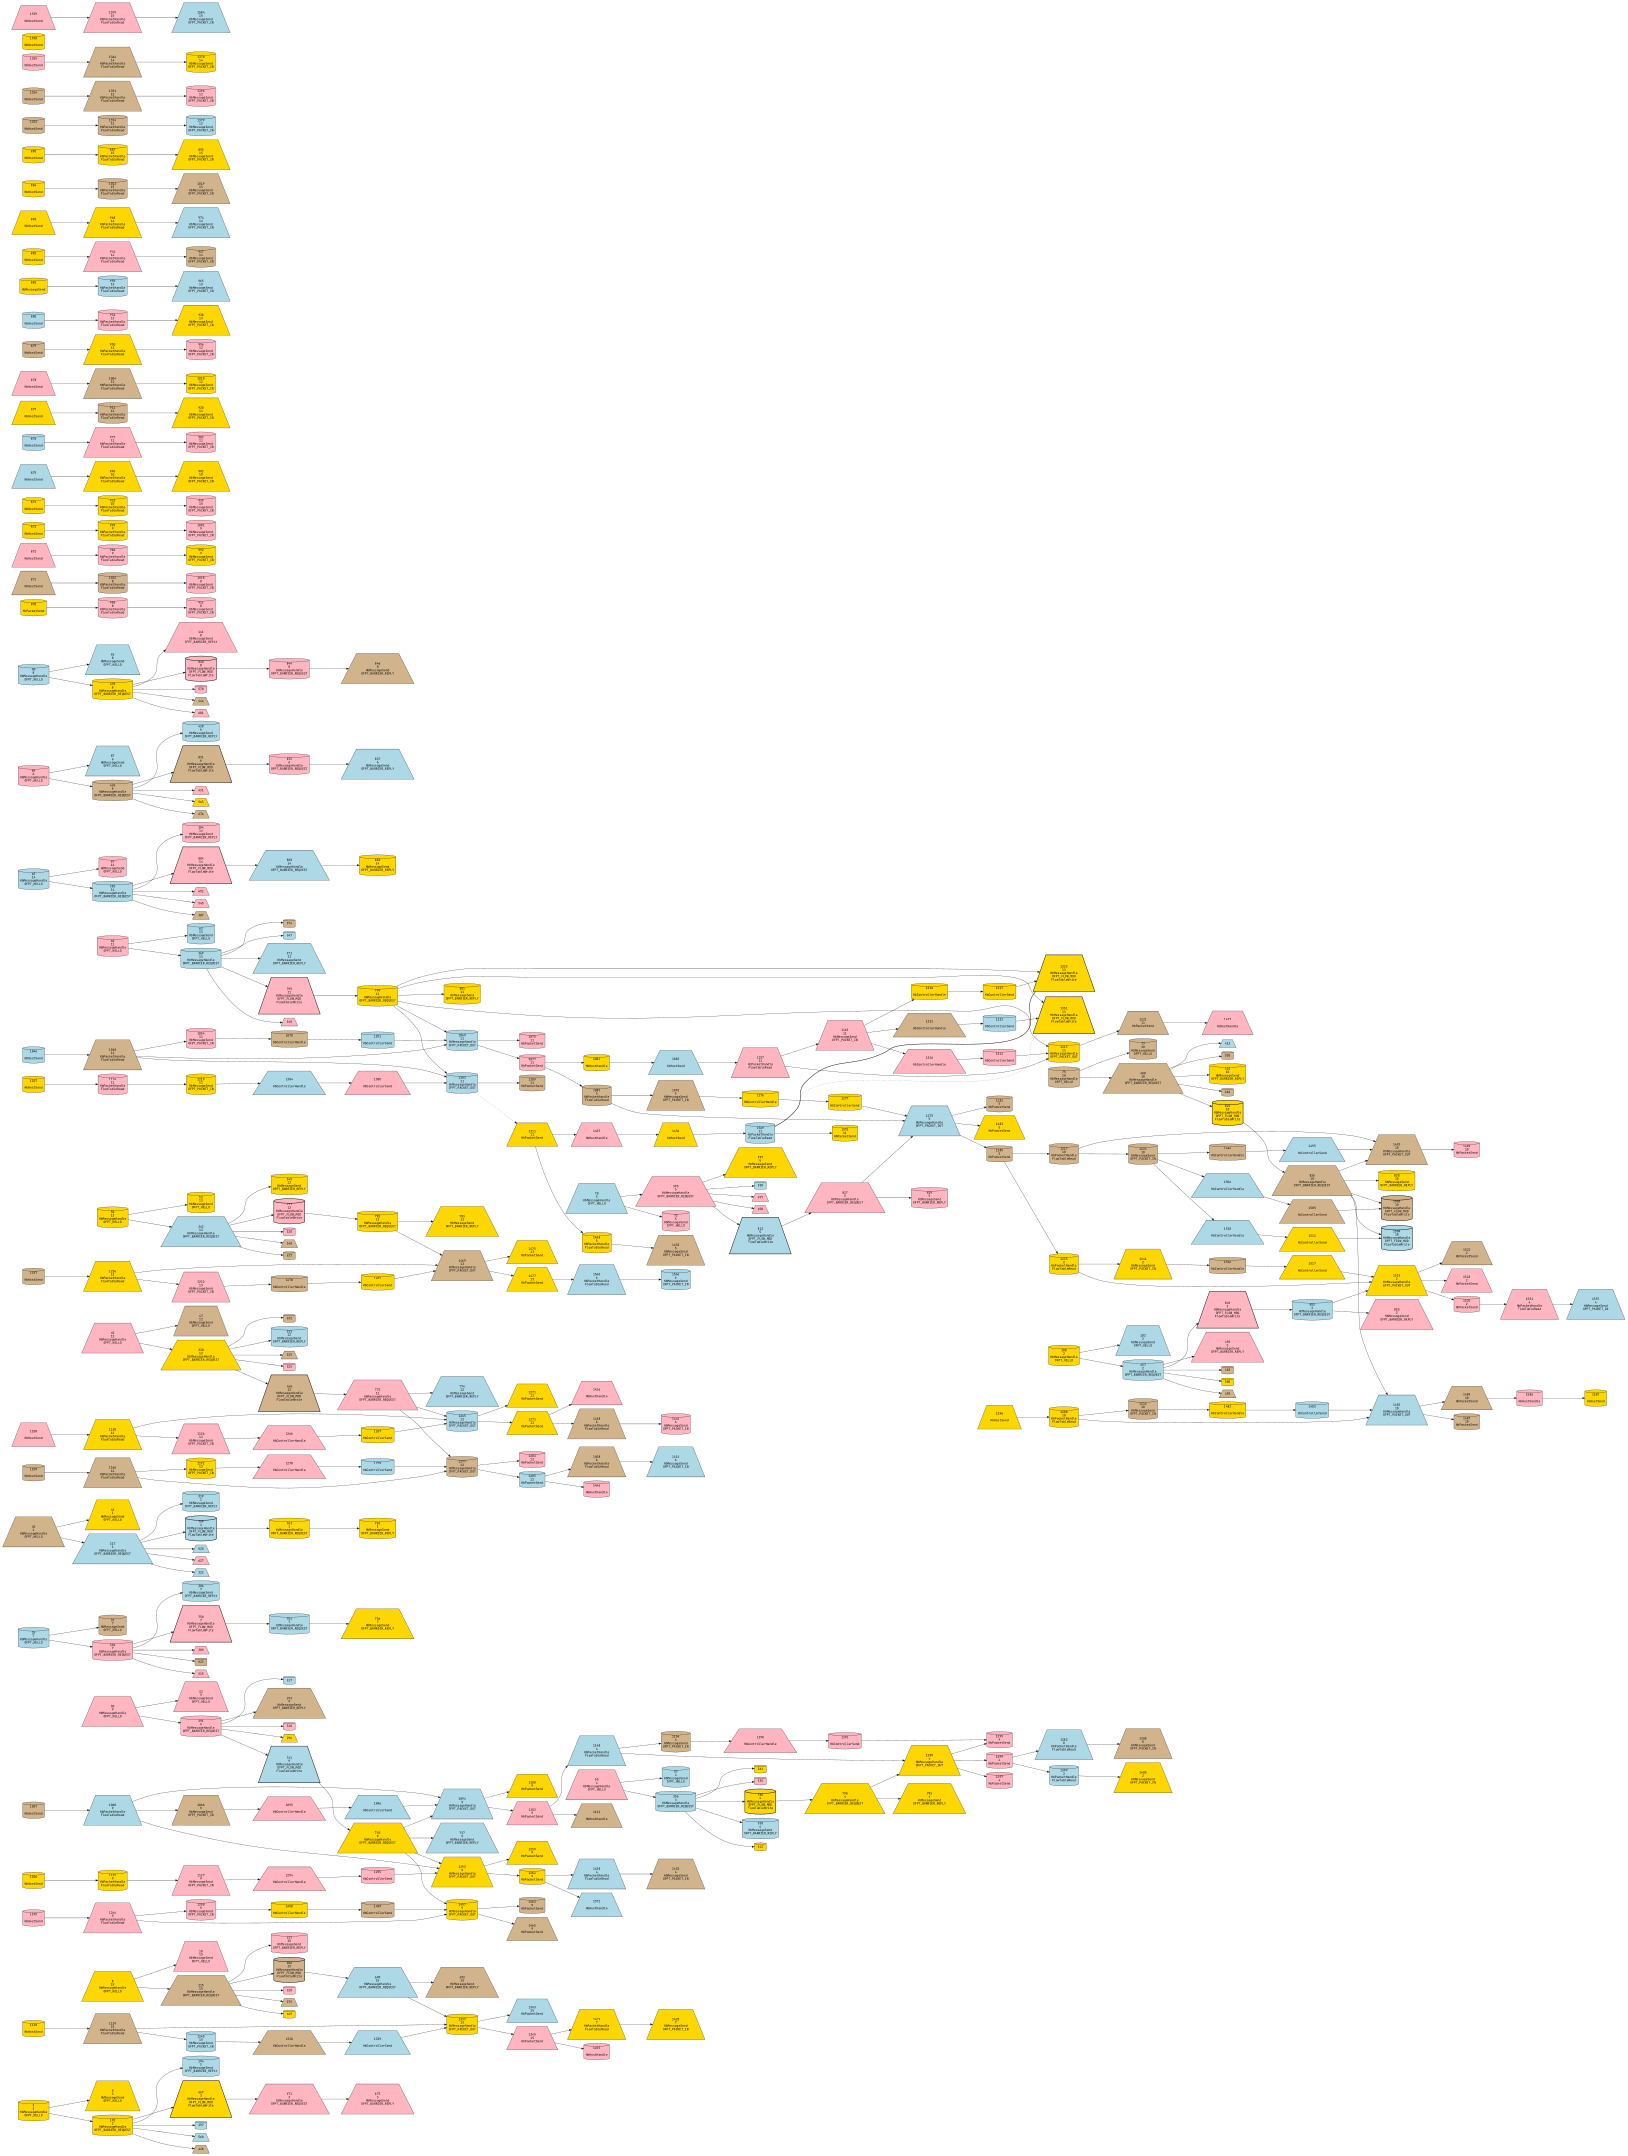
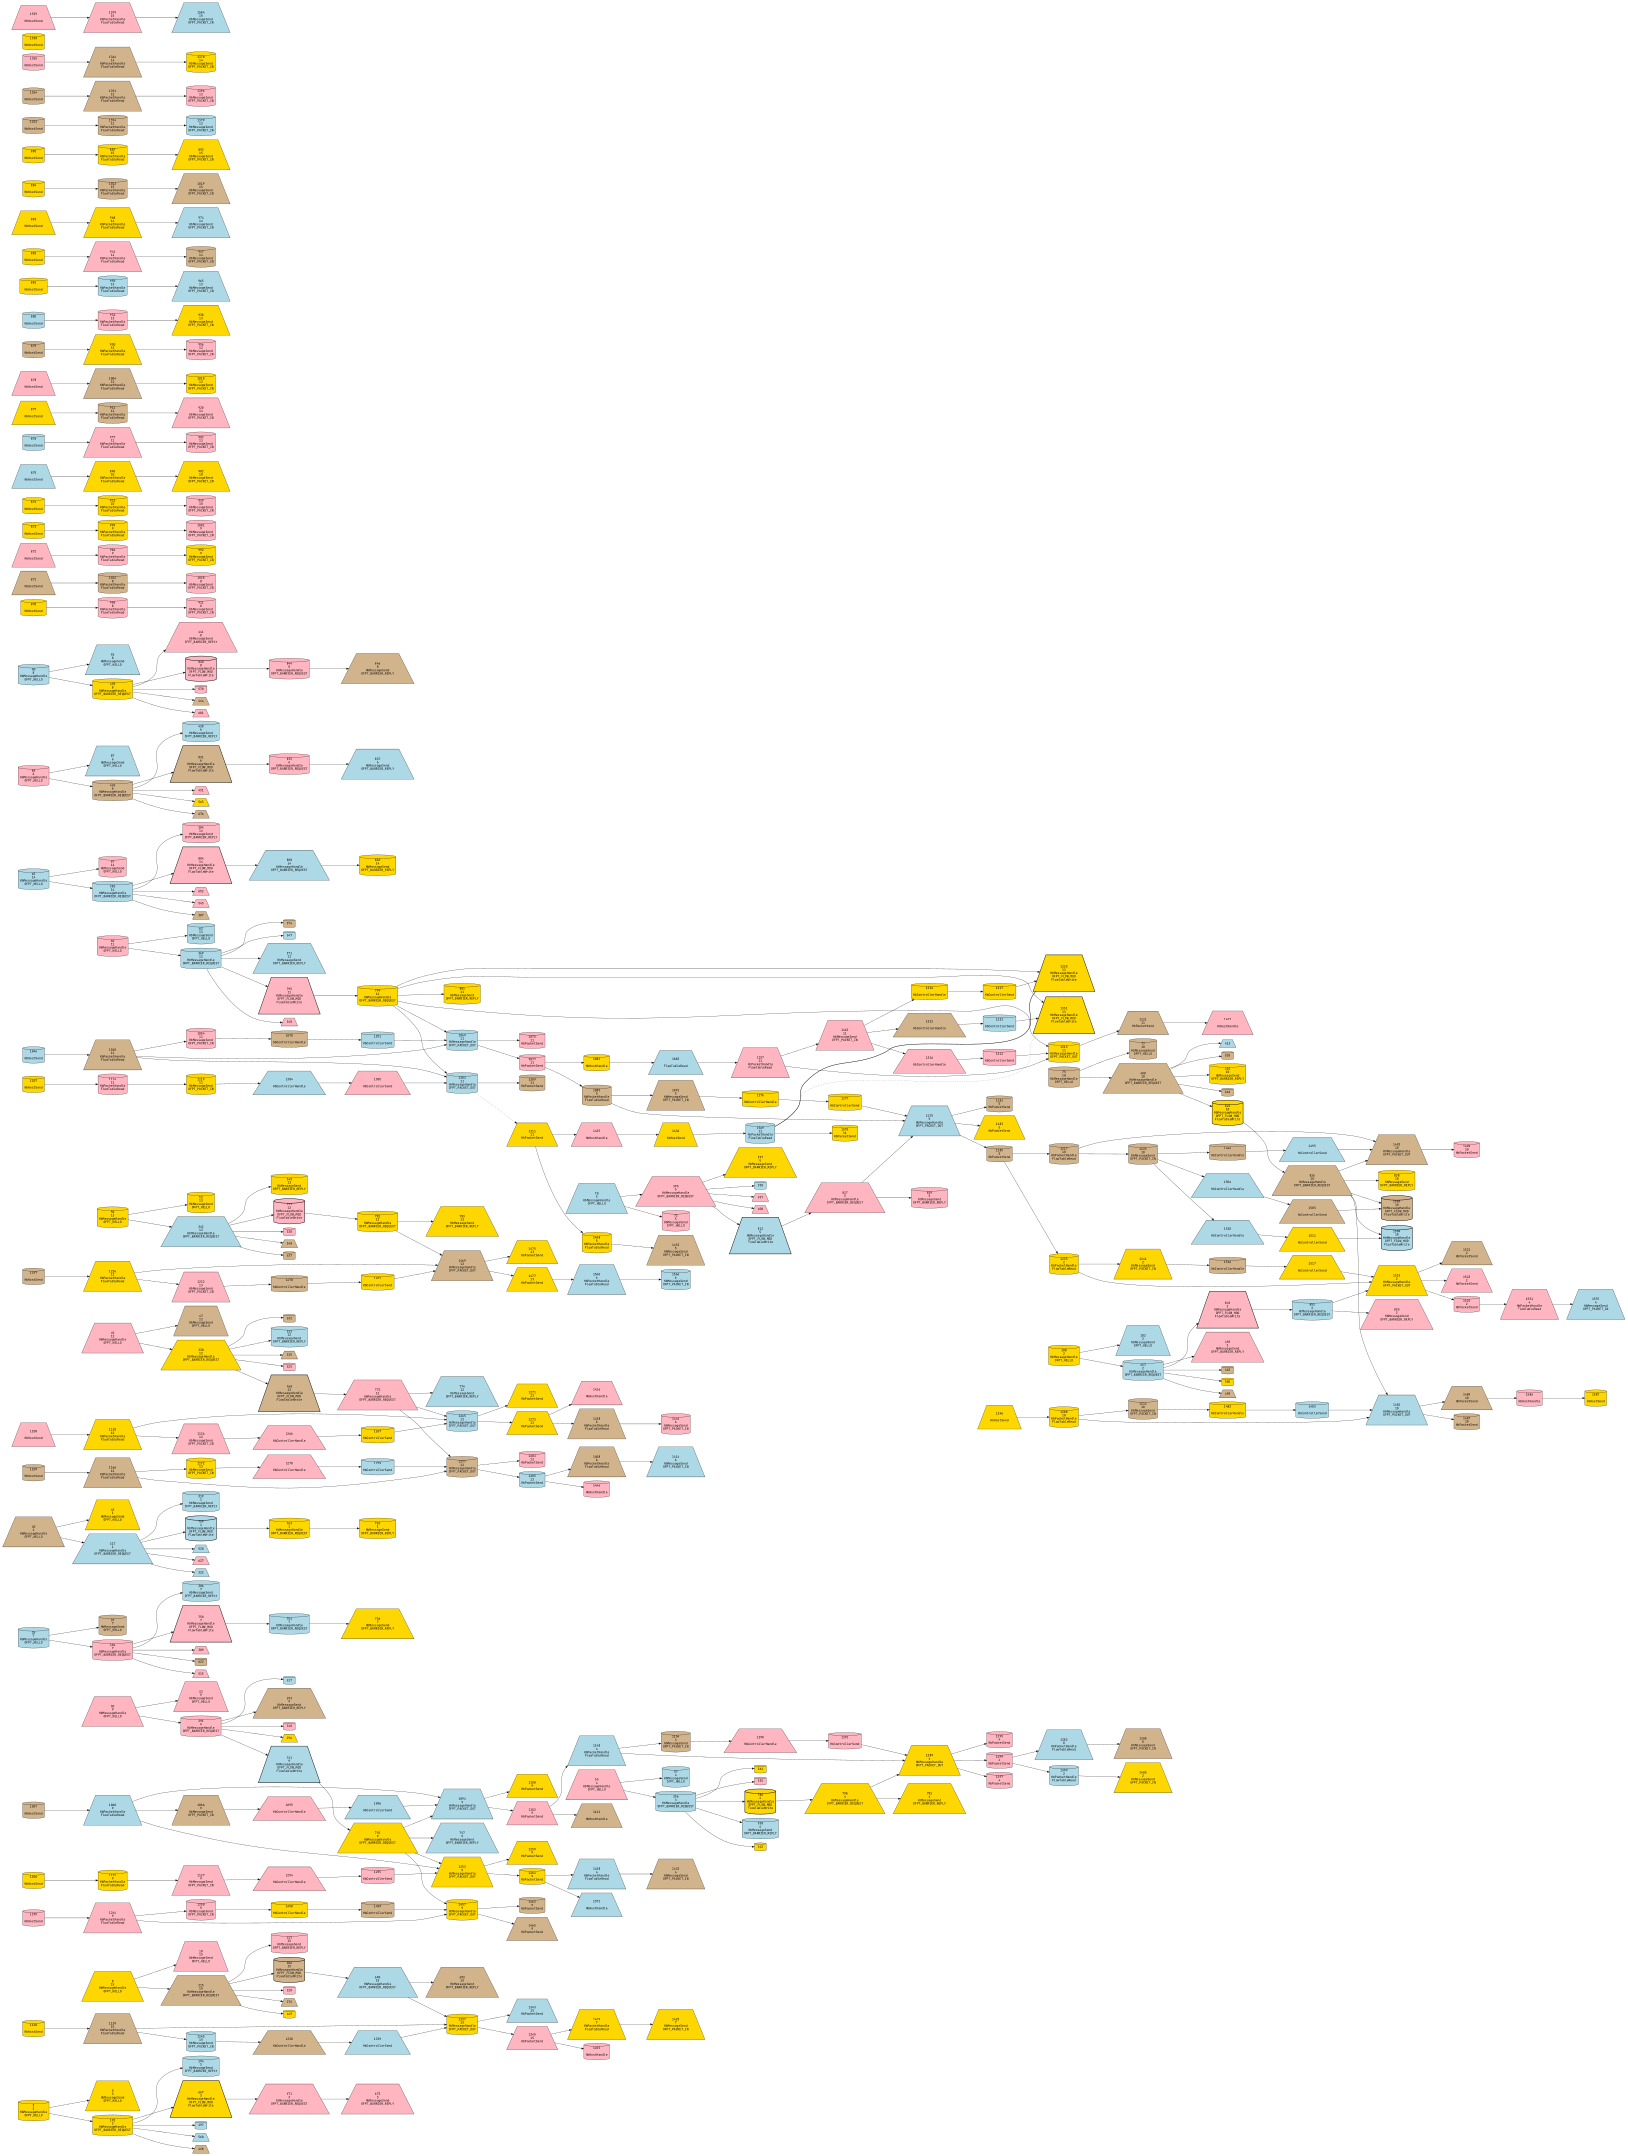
(34, 286) -> (34, 286)
(201, 413) -> (201, 413)
(34, 608) -> (34, 608)
(676, 1063) -> (676, 1063)
(923, 1740) -> (883, 1750)
